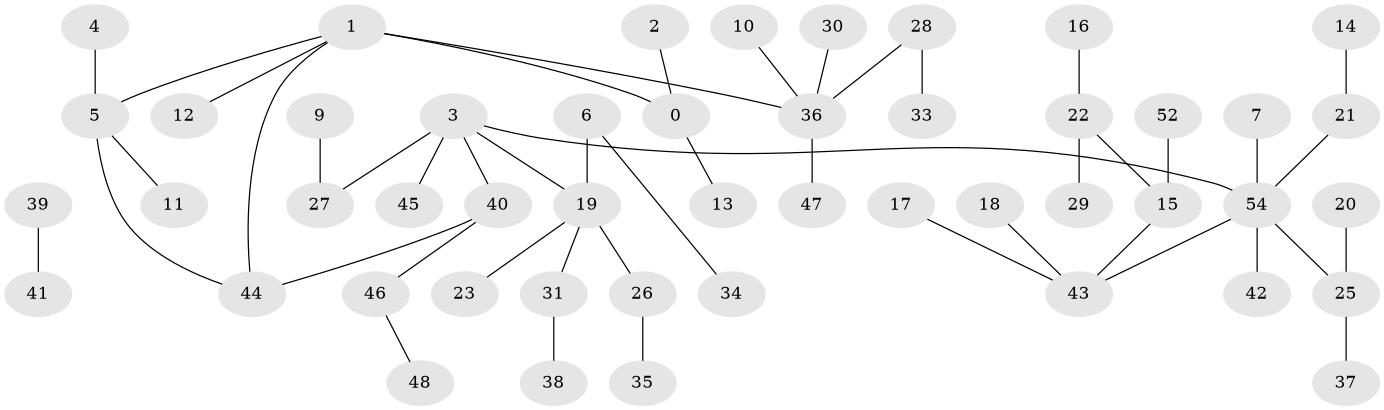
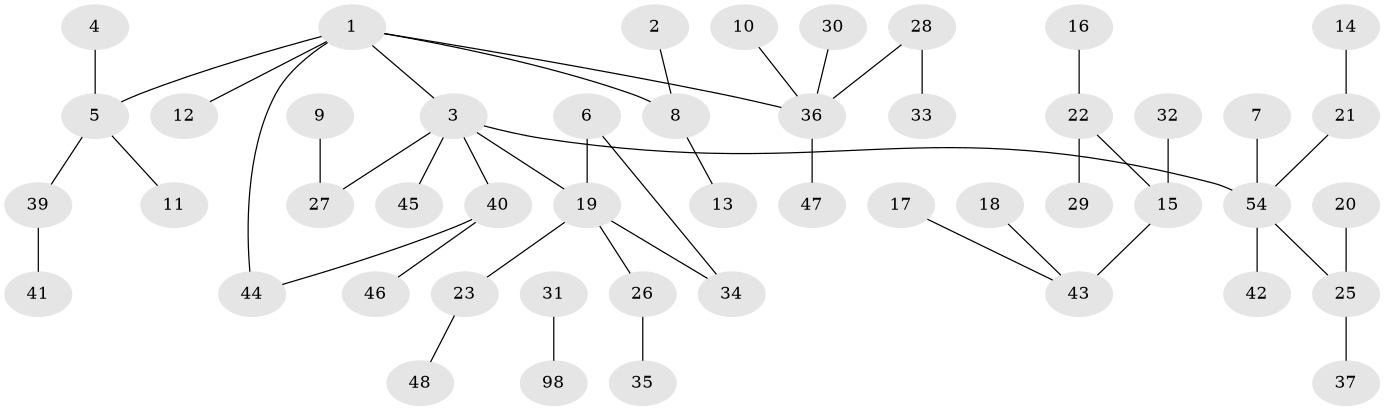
none -> (403, 72)
(676, 116) -> (676, 116)
(1168, 116) -> (1168, 116)
(135, 233) -> (67, 161)
(571, 249) -> (659, 250)
(1168, 250) -> none
(398, 339) -> (442, 339)
(554, 383) -> (554, 383)
